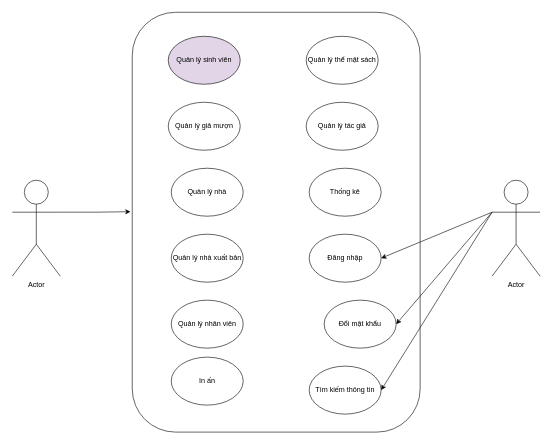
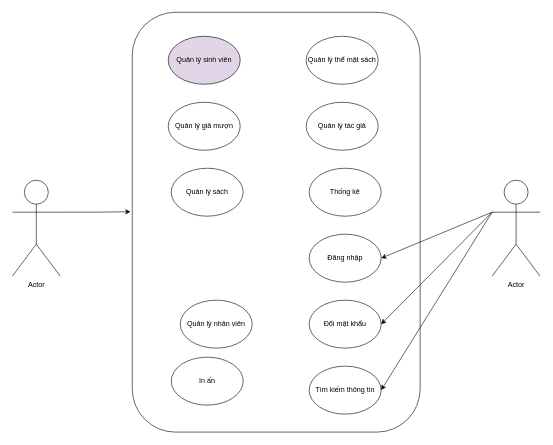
(207, 192) -> (207, 192)
(207, 258) -> none
(207, 324) -> (216, 324)
(360, 324) -> (345, 324)
